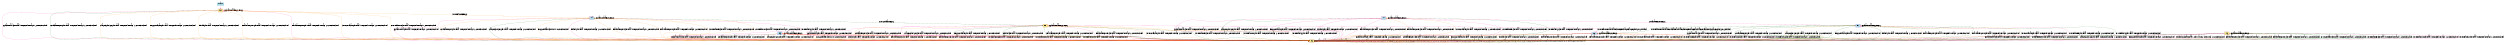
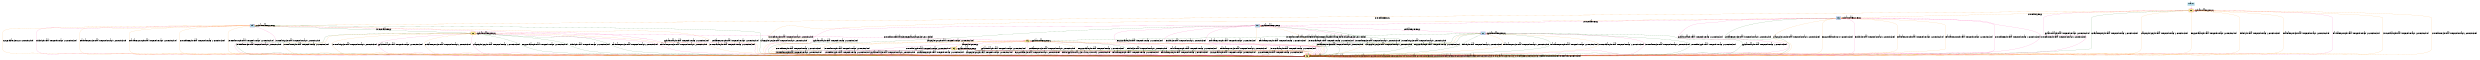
none -> (2015, 14)
none -> (1548, 22)
(1594, 33) -> (1028, 41)
none -> (973, 42)
